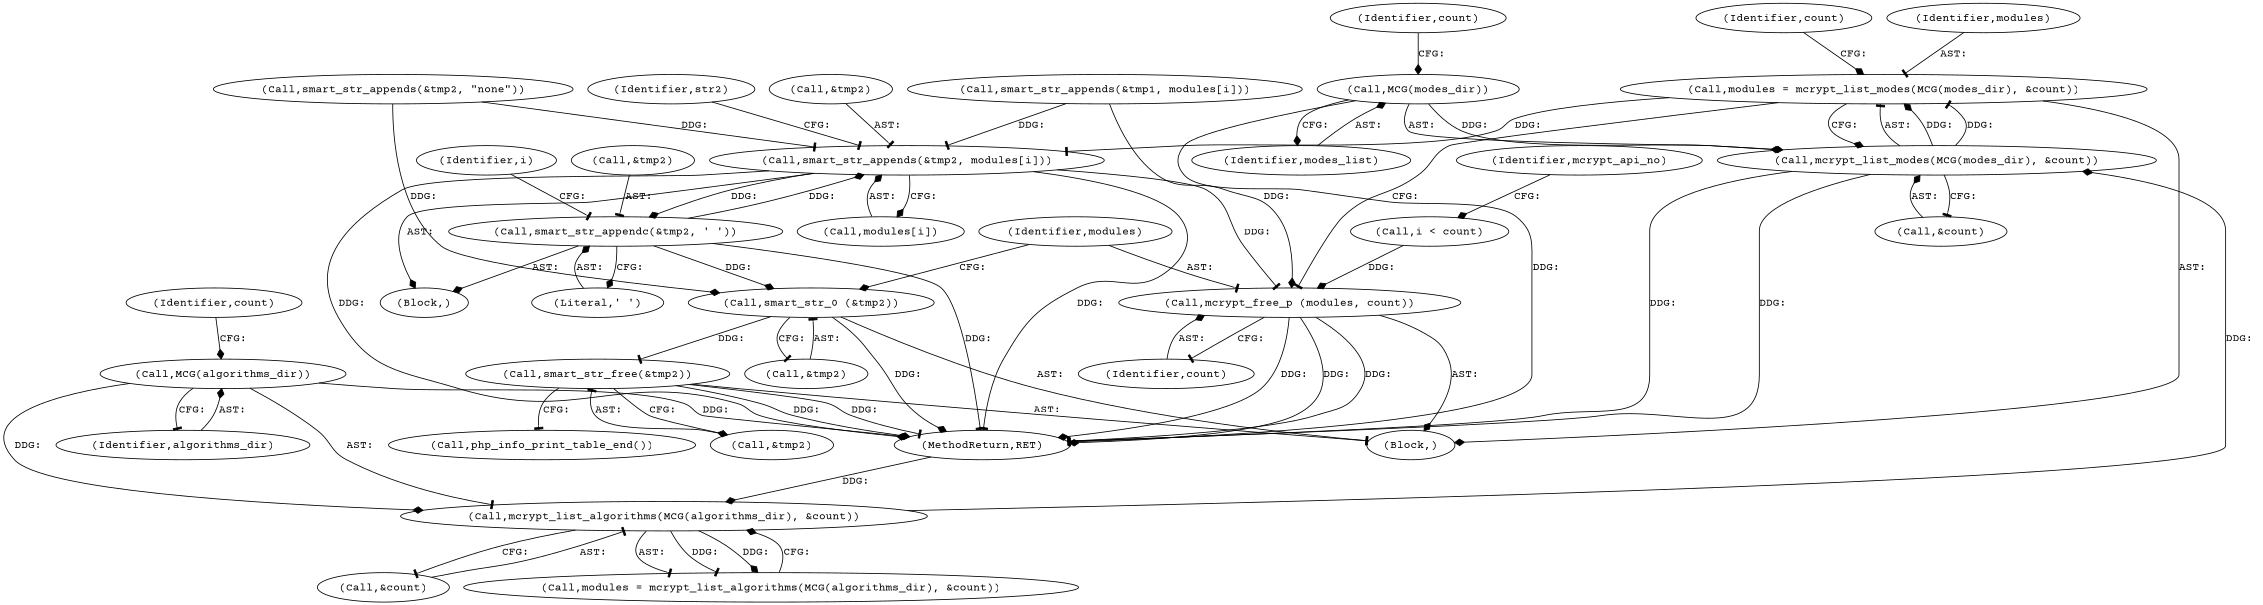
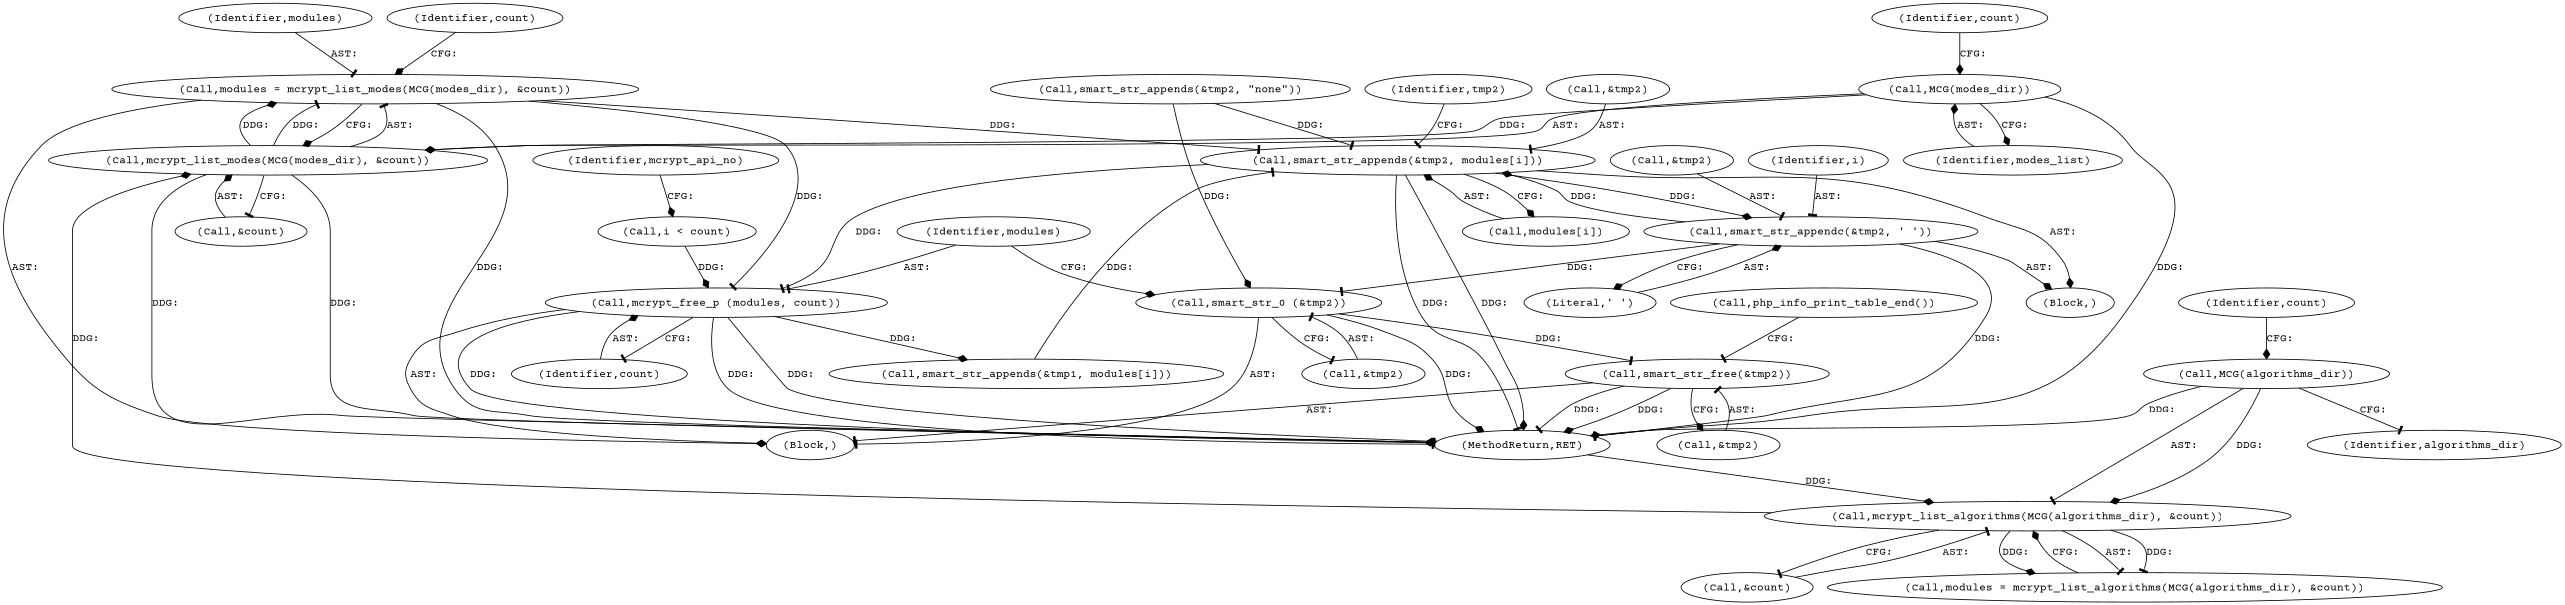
(671, 89) -> (1449, 89)
(1237, 193) -> (866, 337)
(576, 196) -> (1832, 196)
(1409, 196) -> (814, 196)
(709, 266) -> (1532, 267)
(541, 407) -> (1762, 337)
(213, 416) -> none
none -> (537, 416)
